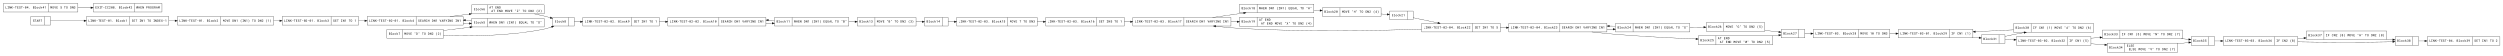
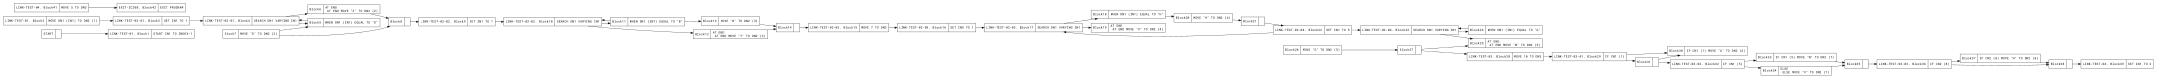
(148, 8) -> (172, 8)
(149, 21) -> (173, 34)
(172, 21) -> none
(1697, 27) -> none
(1994, 31) -> (1646, 54)
none -> (730, 34)
(1776, 36) -> (1443, 48)
